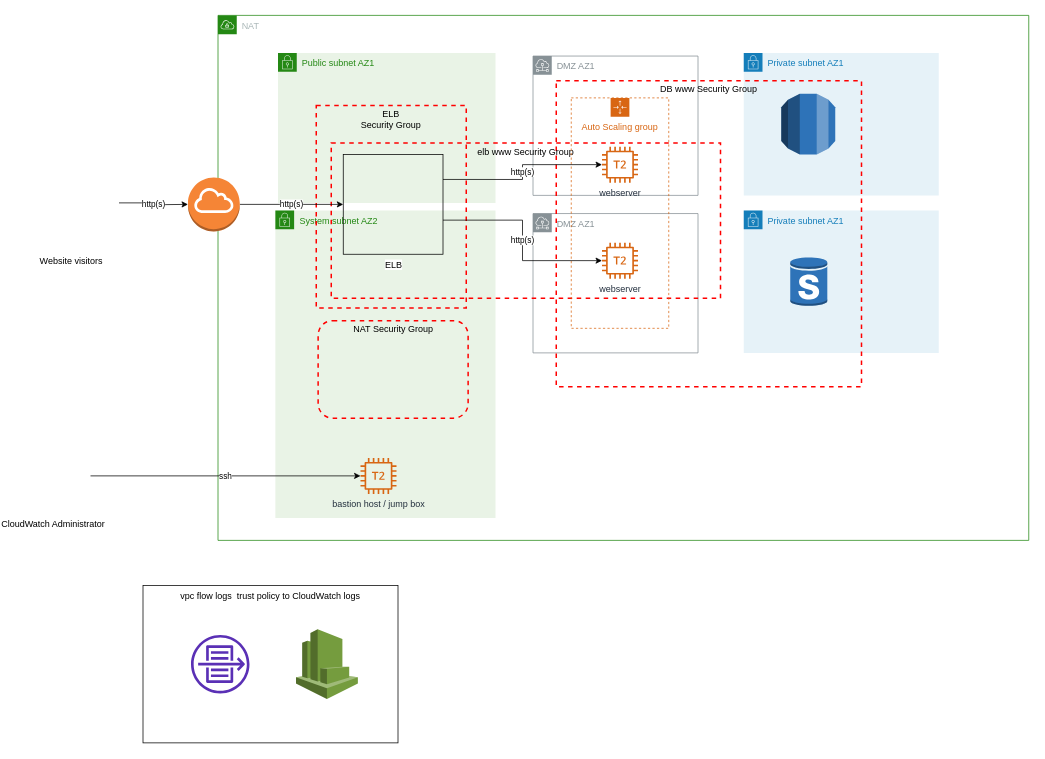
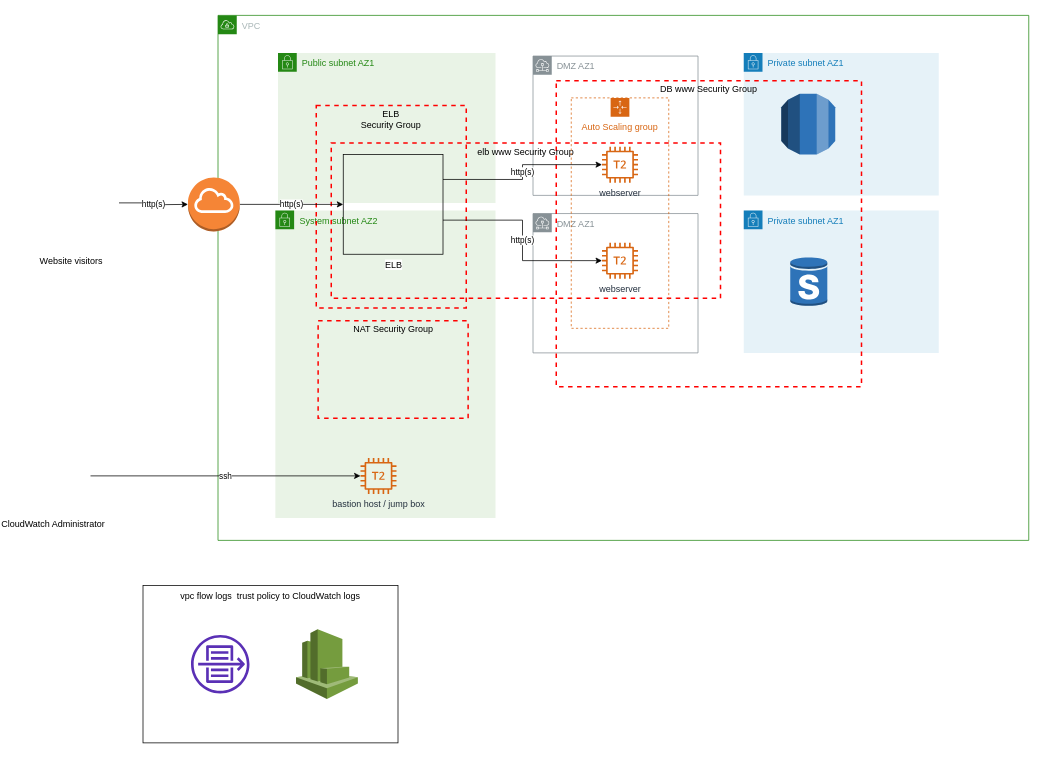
(249, 26) -> (249, 26)
(393, 369) -> (393, 369)
